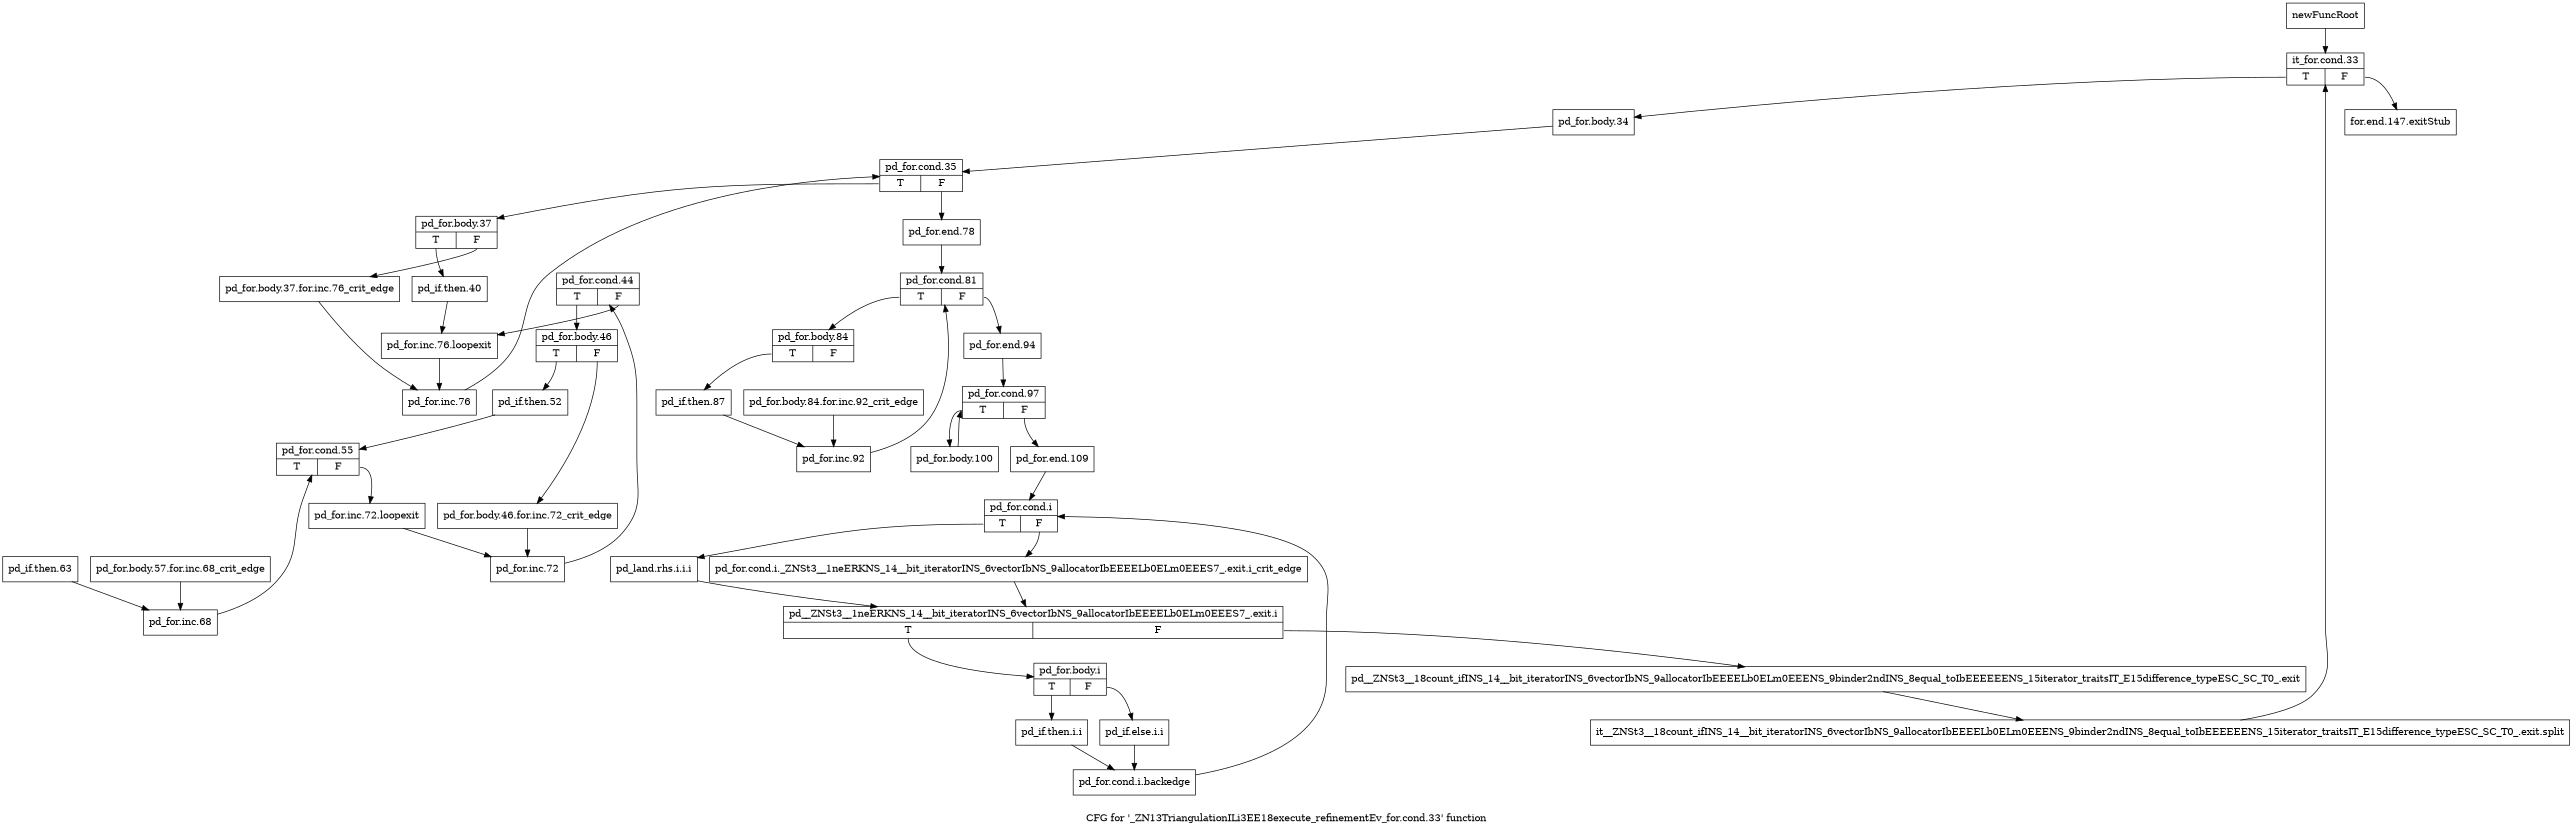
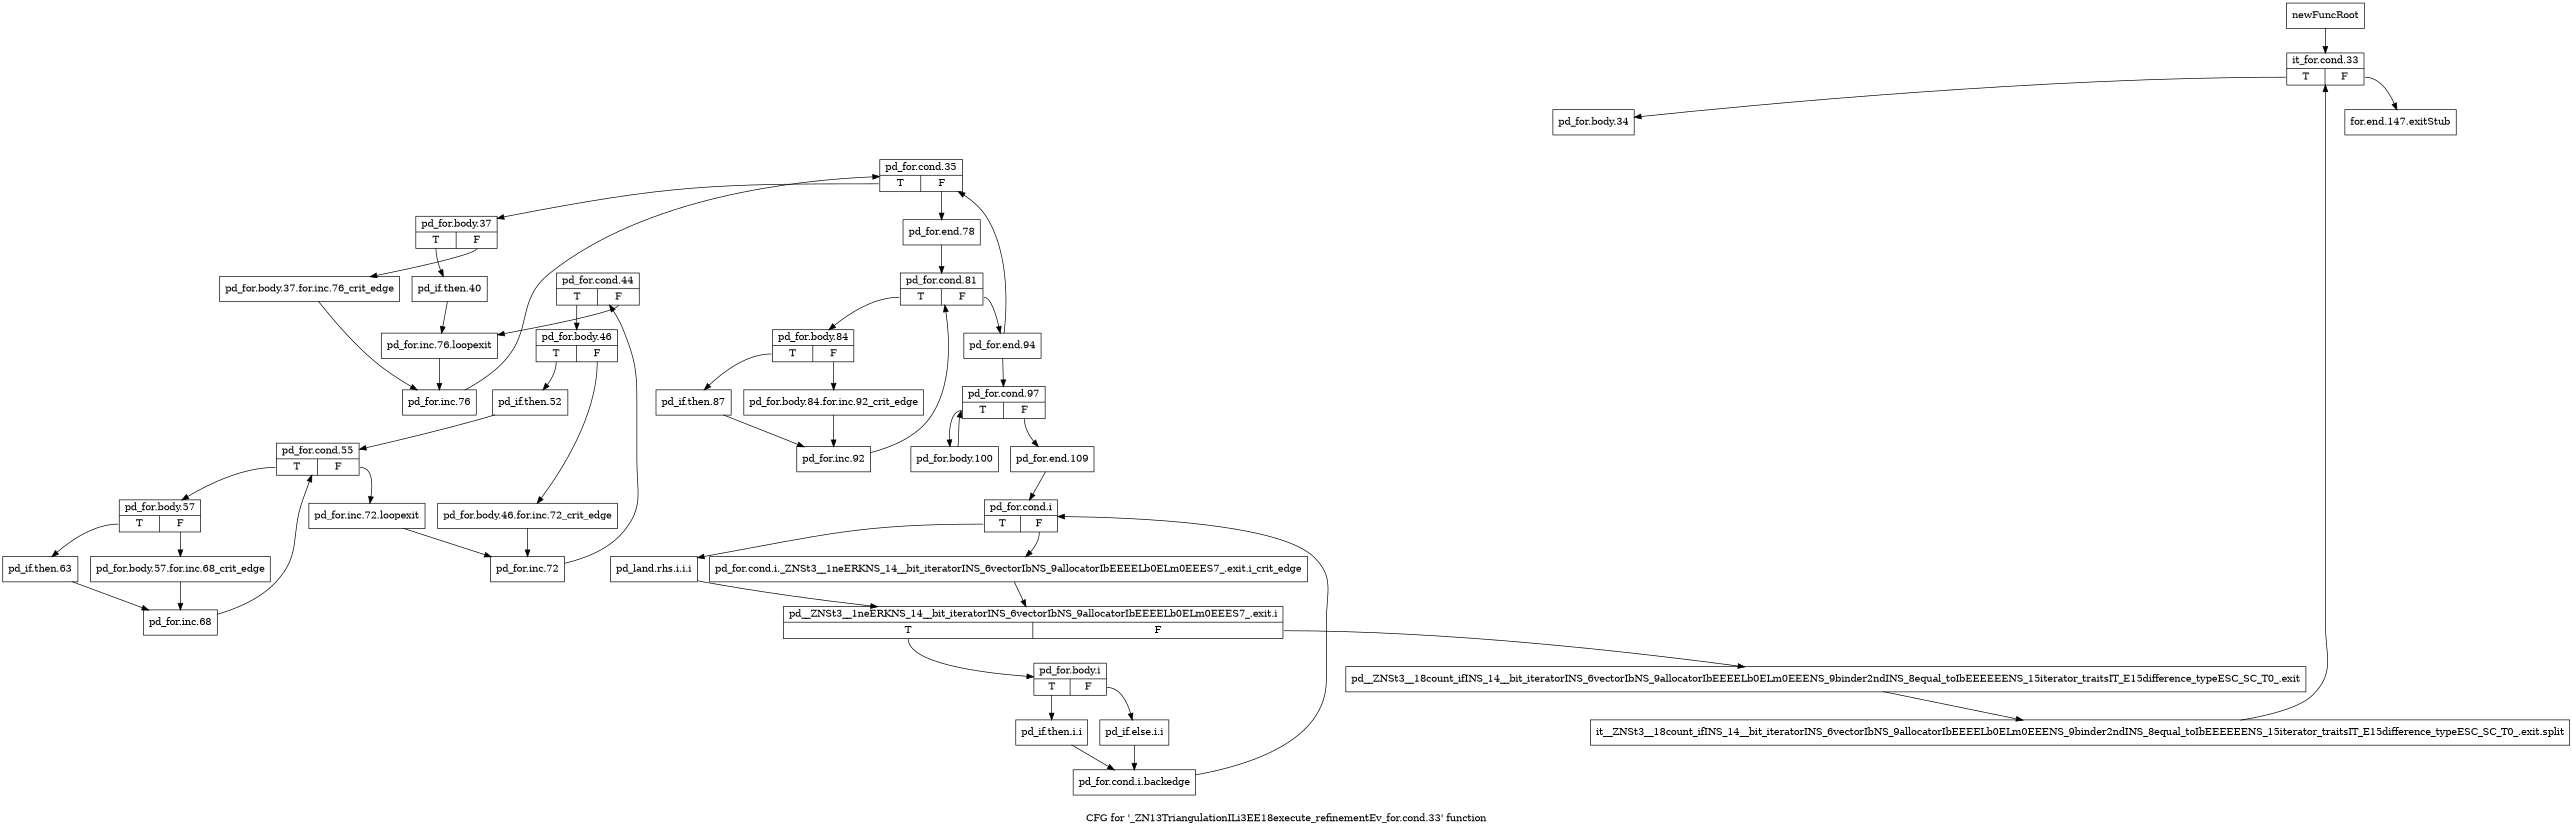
(1261, 149) -> (1002, 258)
none -> (834, 373)
none -> (160, 516)
